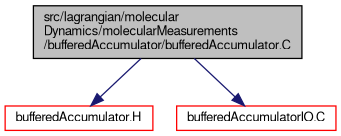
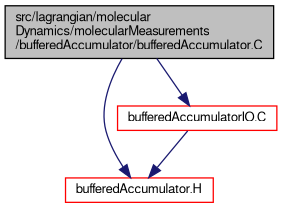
none -> (172, 149)
